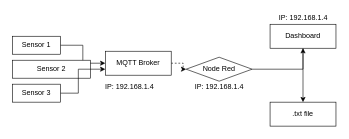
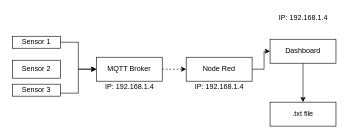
(303, 36) -> (303, 51)
(36, 45) -> (36, 42)
(138, 63) -> (129, 69)
(51, 69) -> (36, 69)
(219, 69) -> (219, 69)
(36, 93) -> (36, 90)
